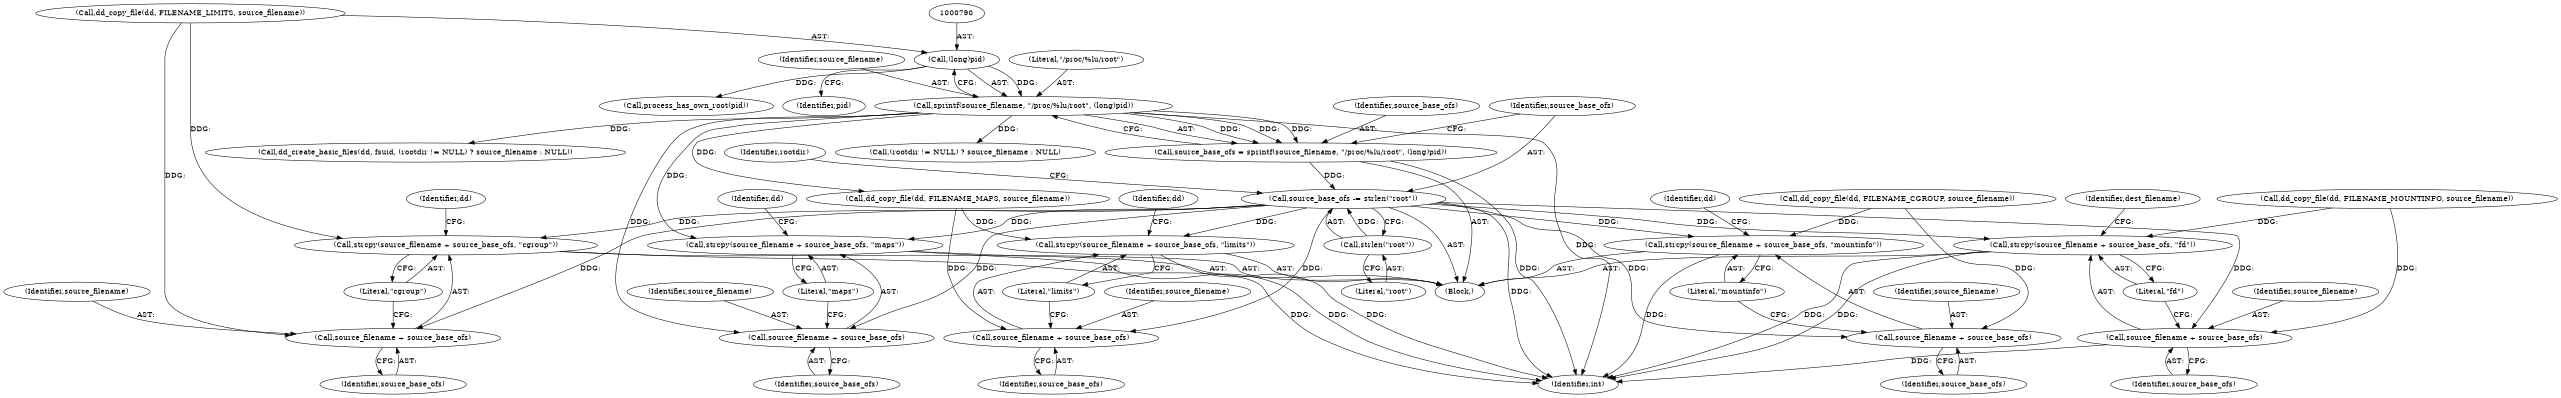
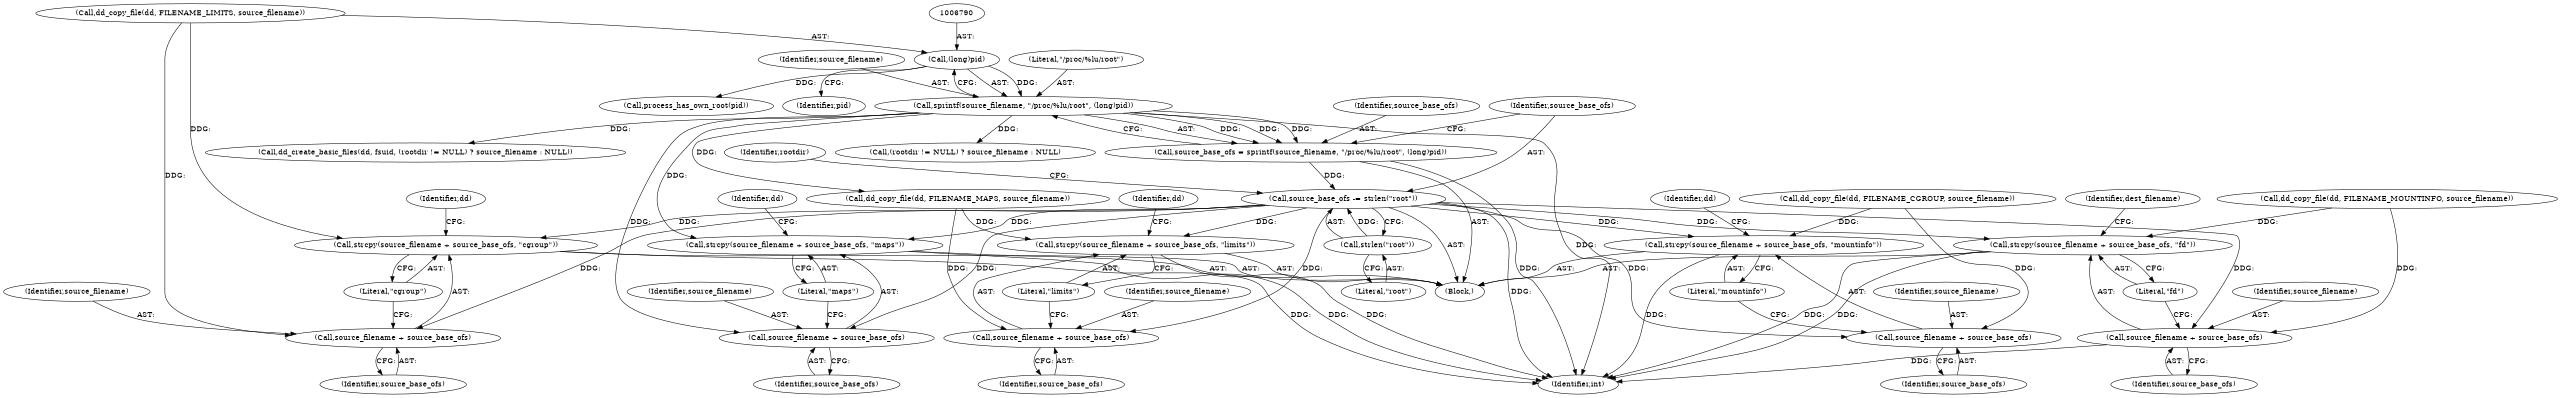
(957, 13) -> (957, 13)
